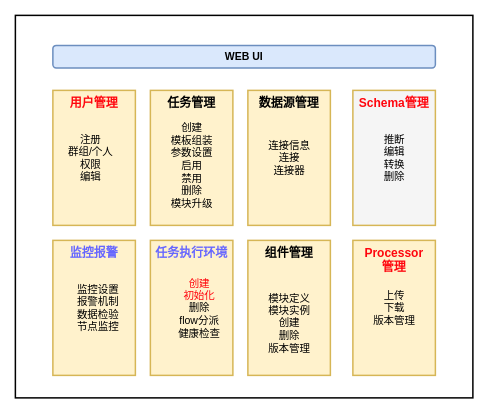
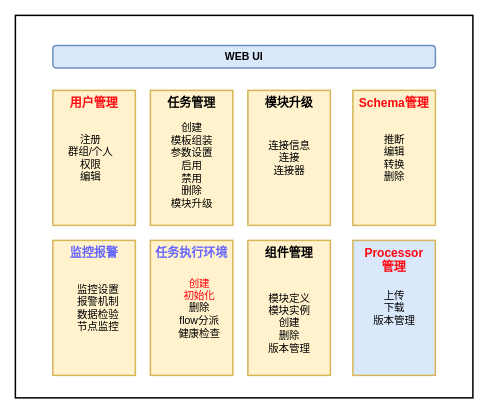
(289, 102) -> (289, 102)
(394, 158) -> (394, 158)
(394, 308) -> (394, 308)
